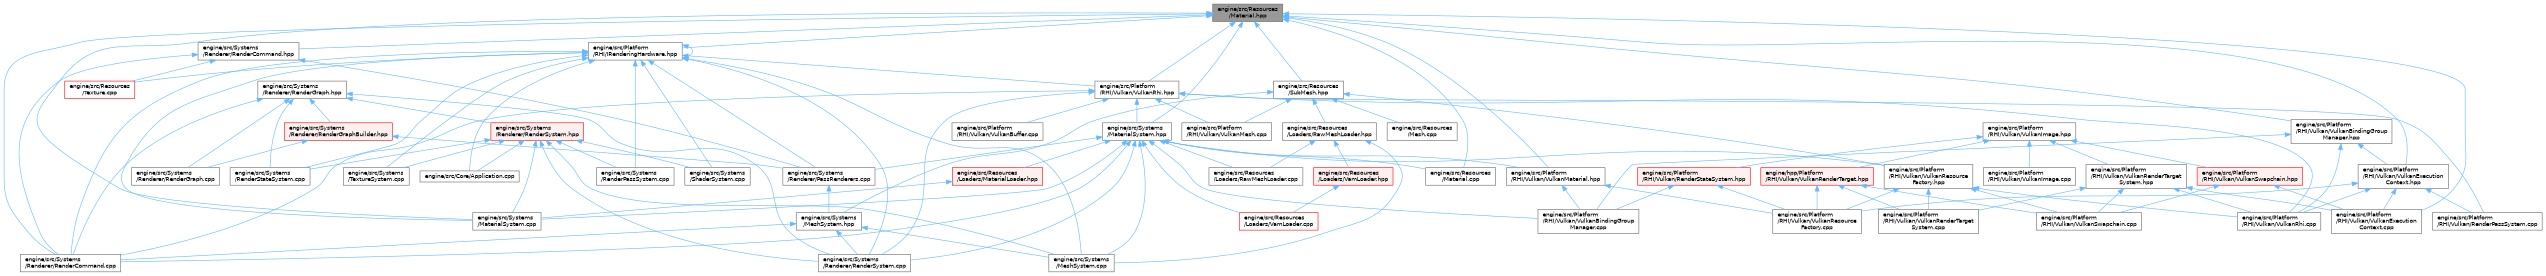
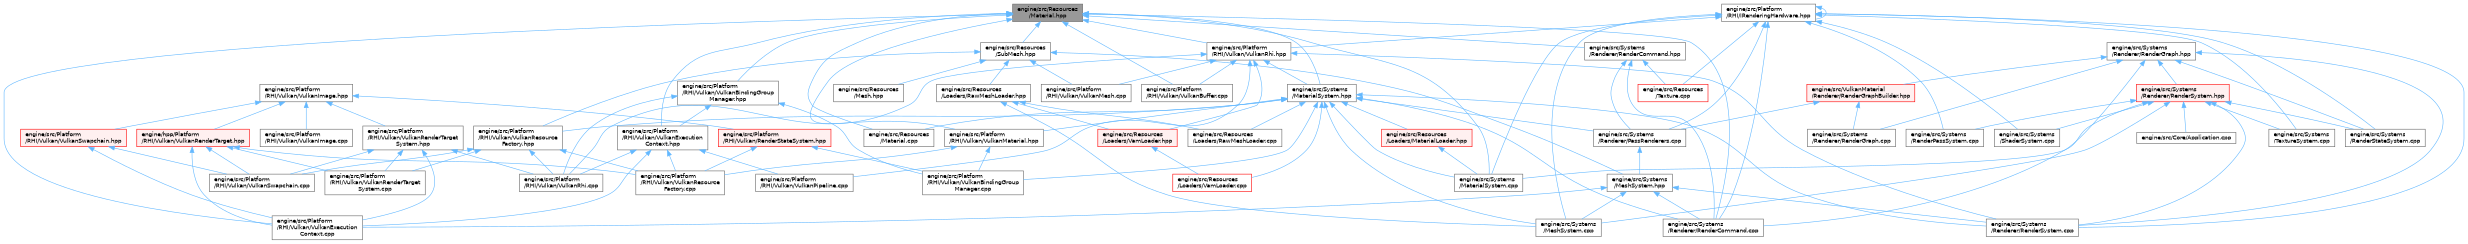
(945, 32) -> (1112, 50)
(506, 100) -> none
(590, 107) -> (1237, 111)
(338, 132) -> (1861, 93)
(1422, 132) -> (869, 93)
none -> (221, 208)
none -> (982, 218)
(2487, 221) -> (804, 183)
